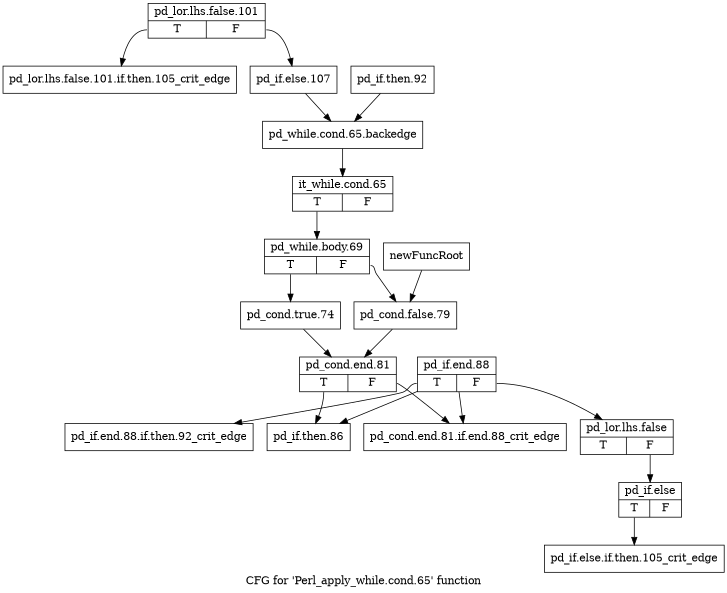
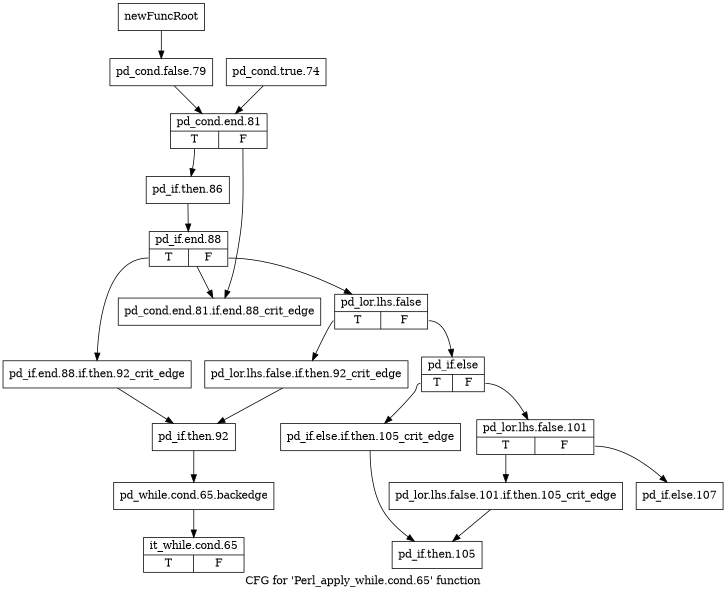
(316, 105) -> none
(317, 257) -> none
none -> (306, 374)
none -> (508, 393)
none -> (142, 404)
(382, 406) -> (188, 214)
none -> (437, 555)
